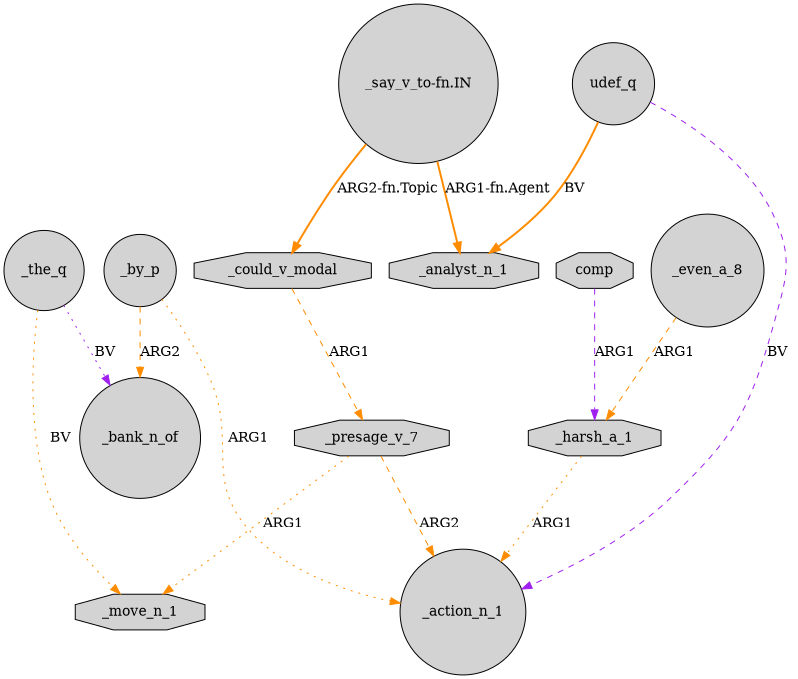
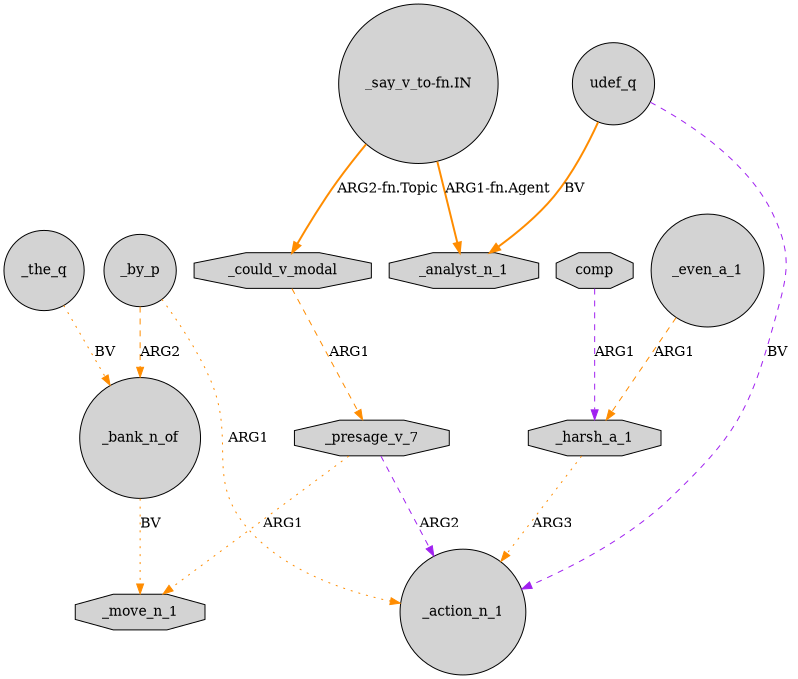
(708, 271) -> (708, 271)
(84, 341) -> (84, 341)
(40, 459) -> (140, 541)
(405, 502) -> (405, 502)
(553, 524) -> (553, 524)
